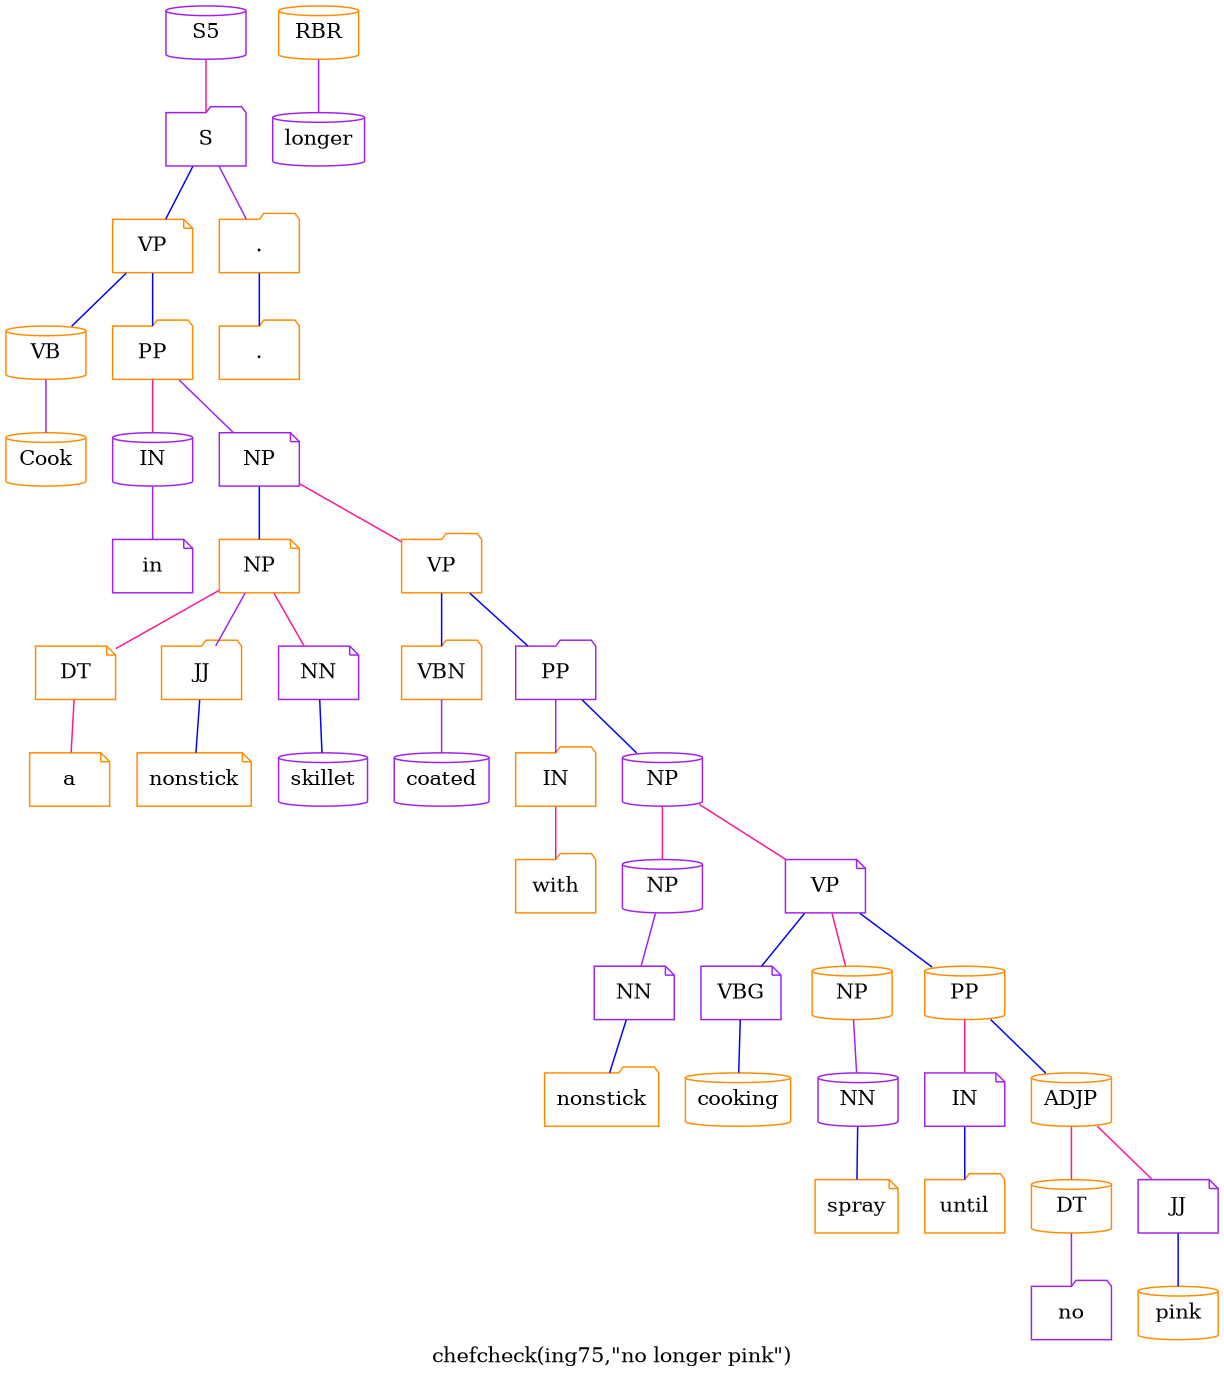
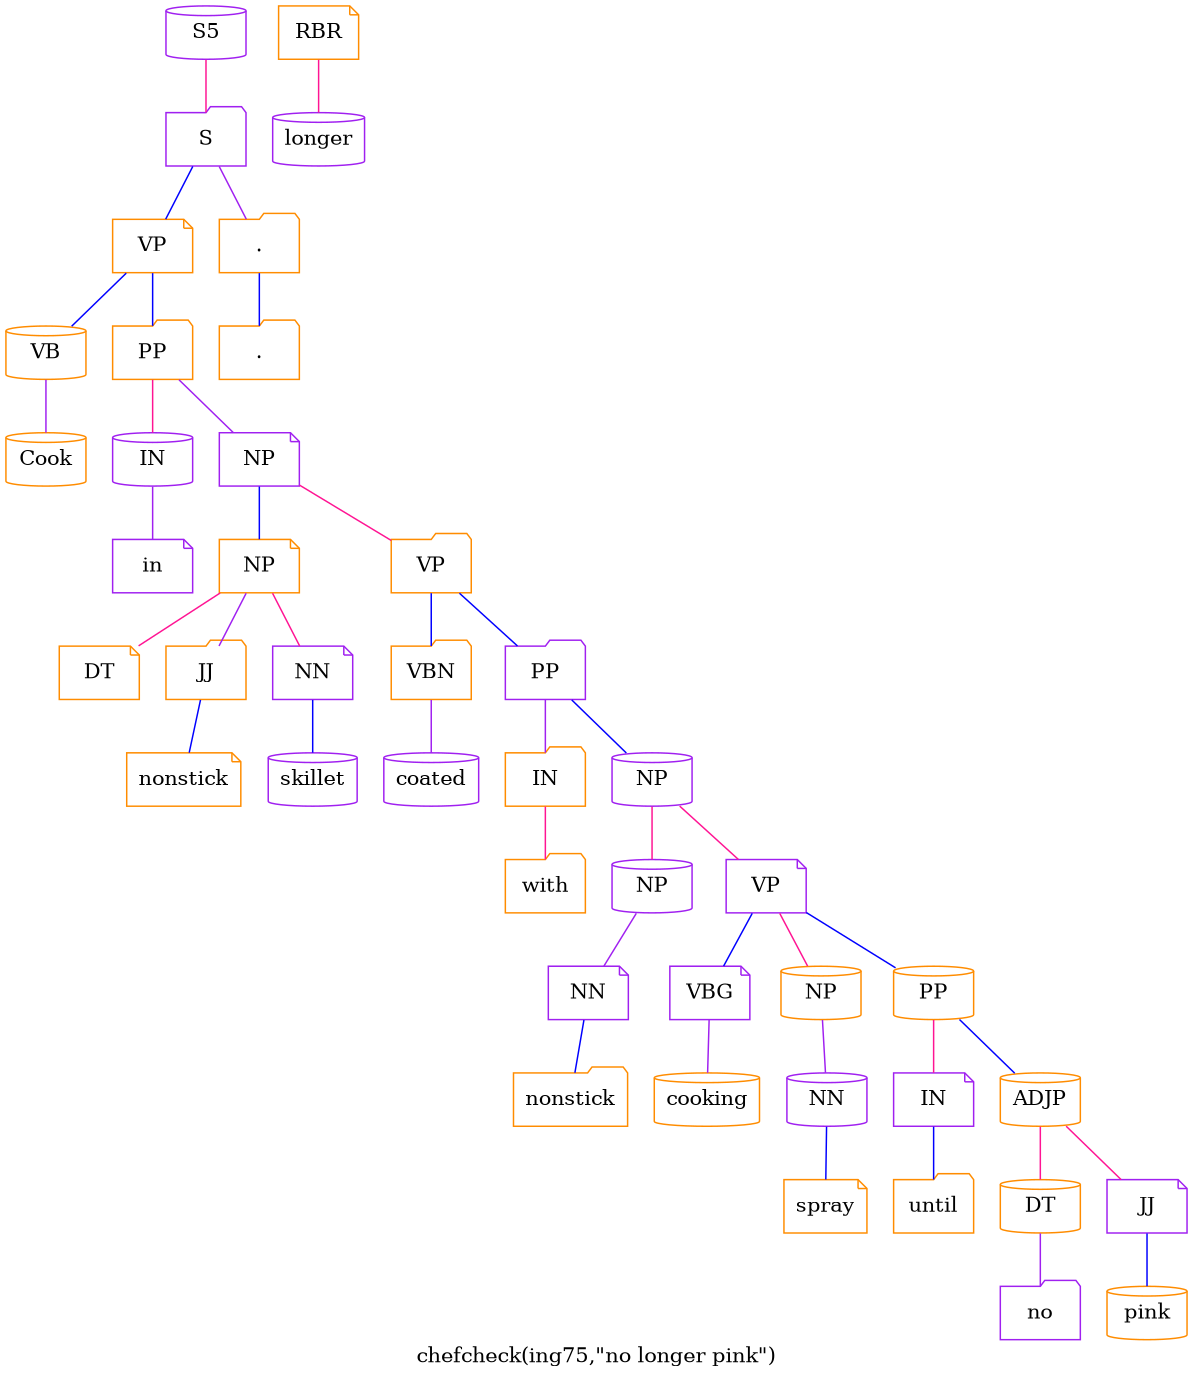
(319, 33) -> (319, 33)
(319, 86) -> (319, 86)
(70, 780) -> none
(739, 1046) -> (708, 1046)
